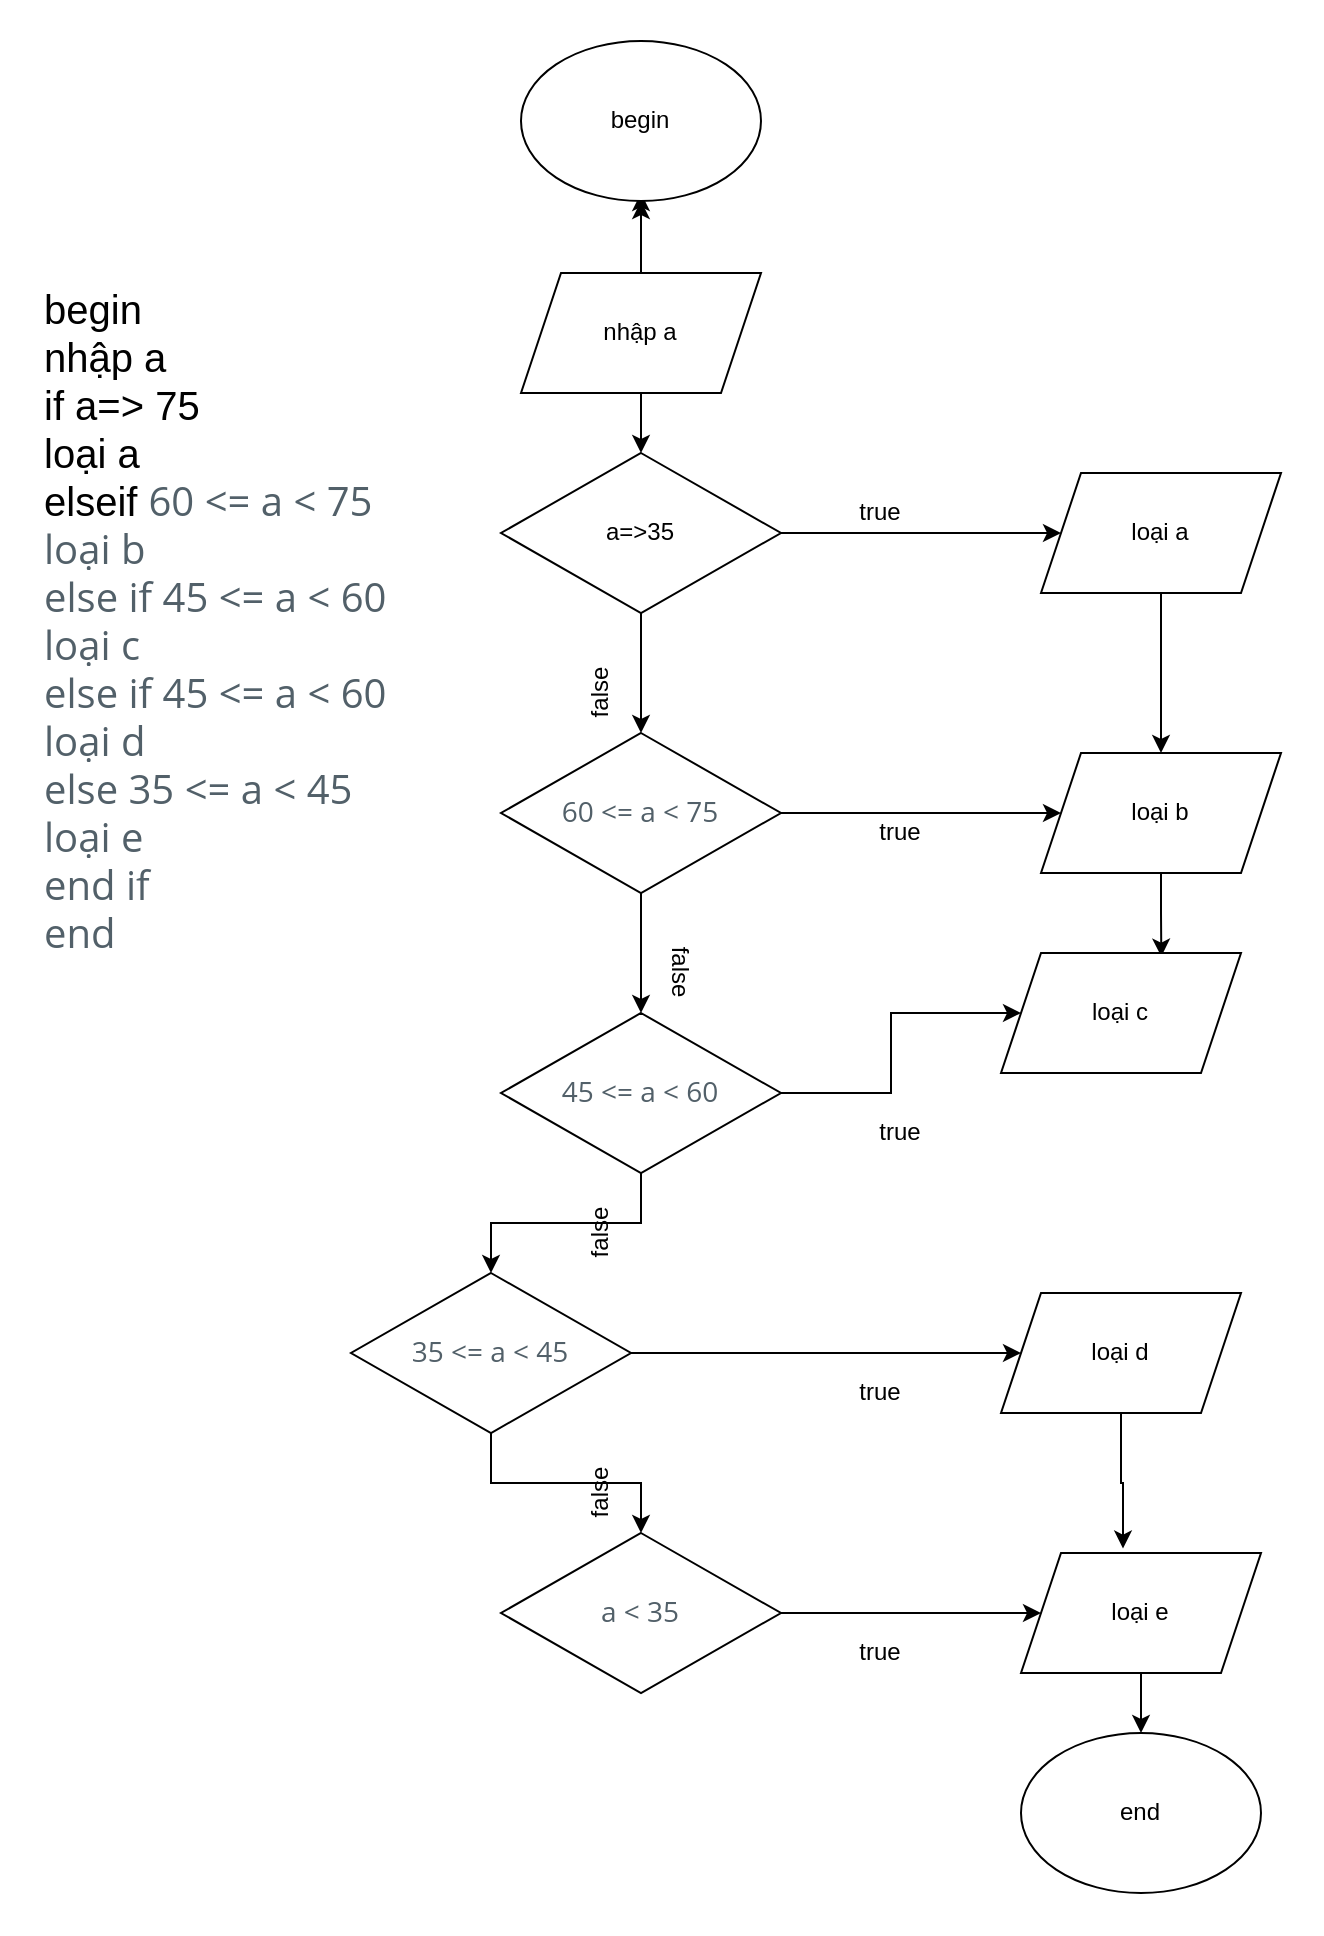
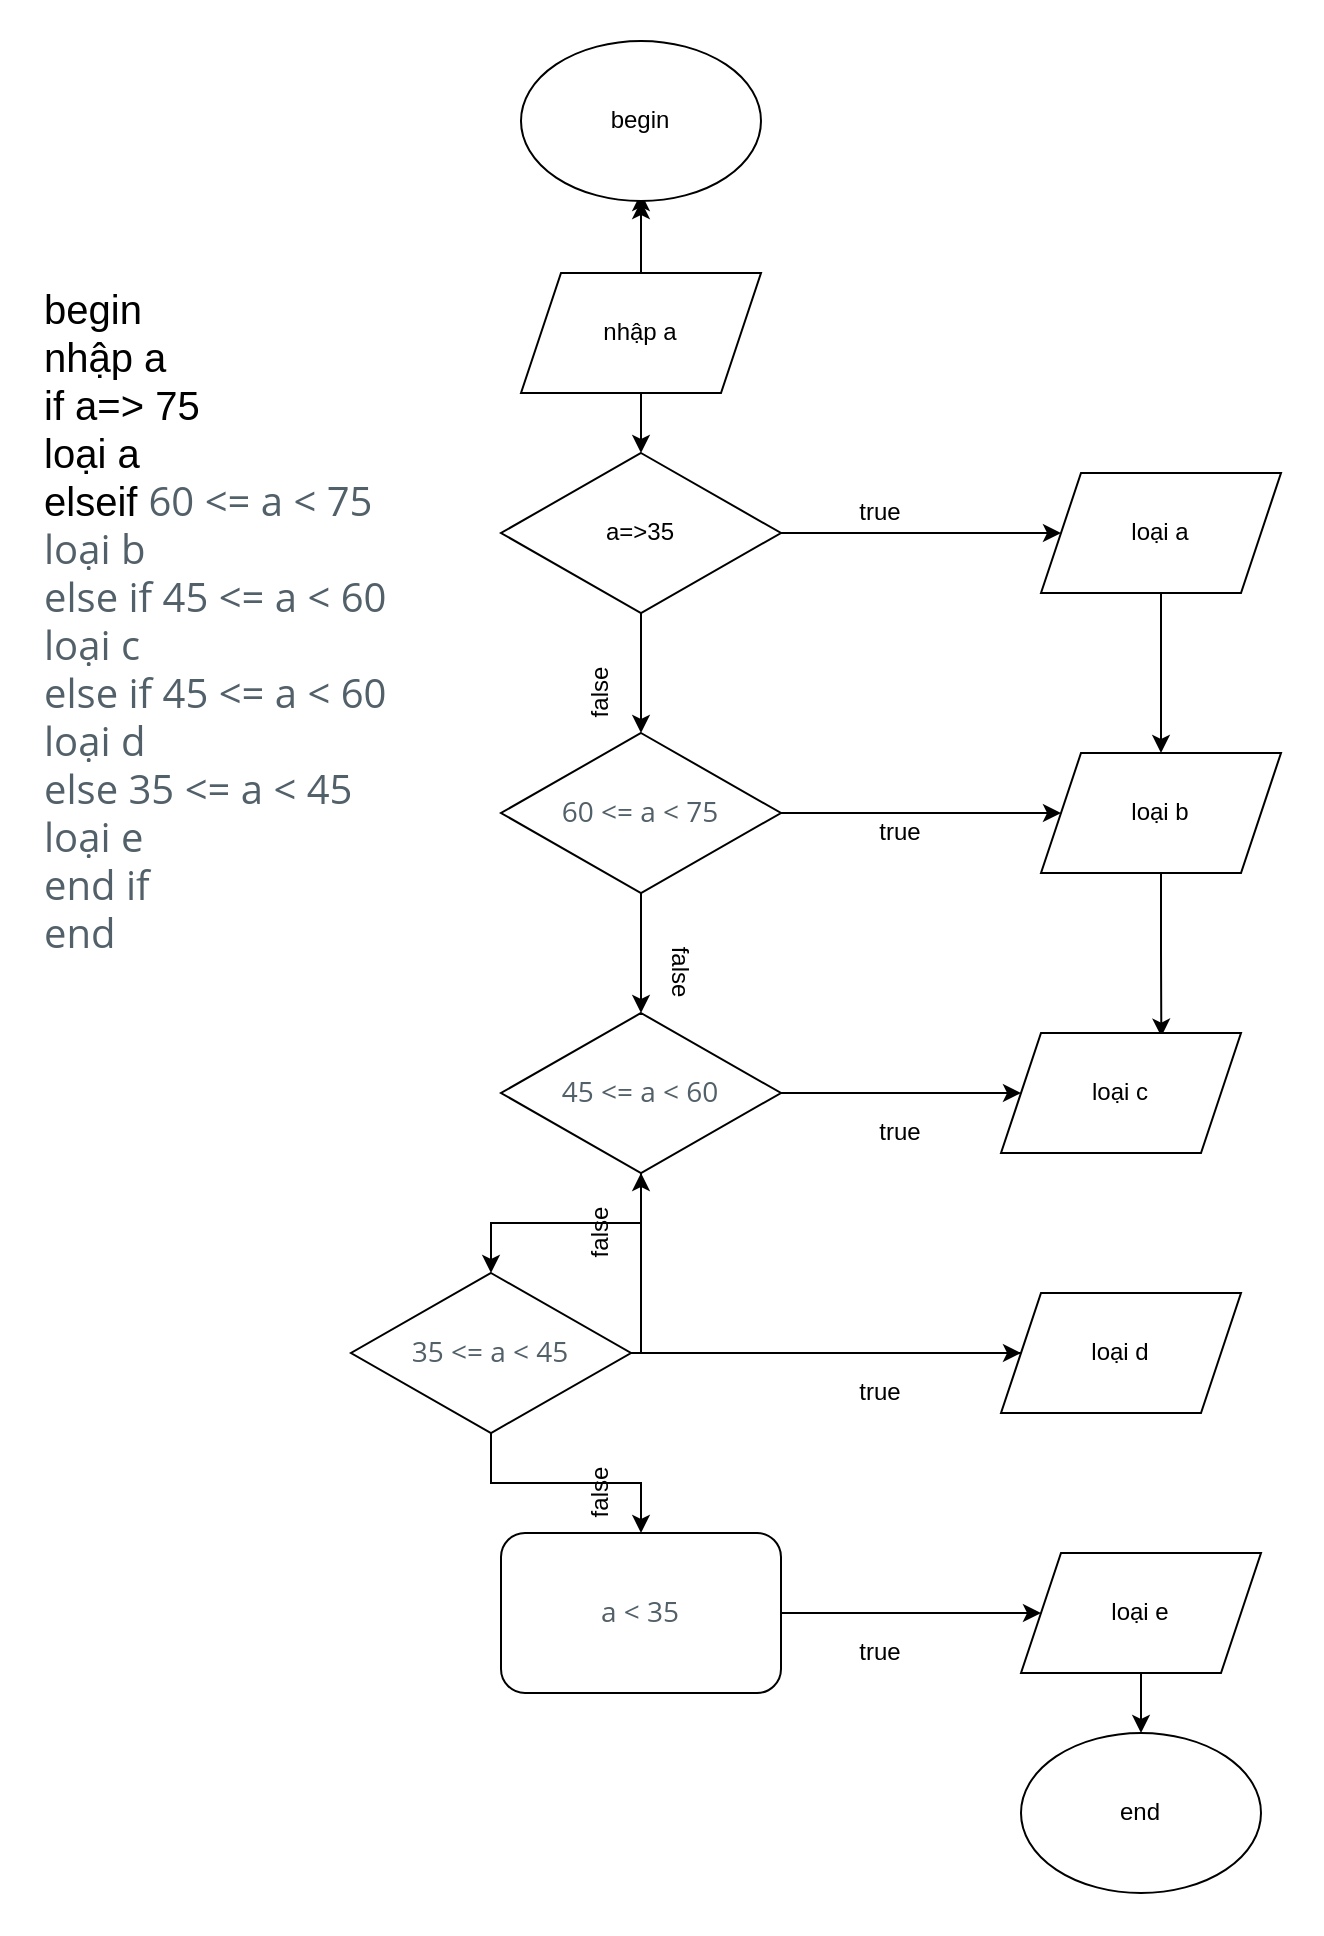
(1121, 1013) -> (1121, 1093)
(1121, 1475) -> (641, 1288)
(641, 1613) -> (641, 1613)
